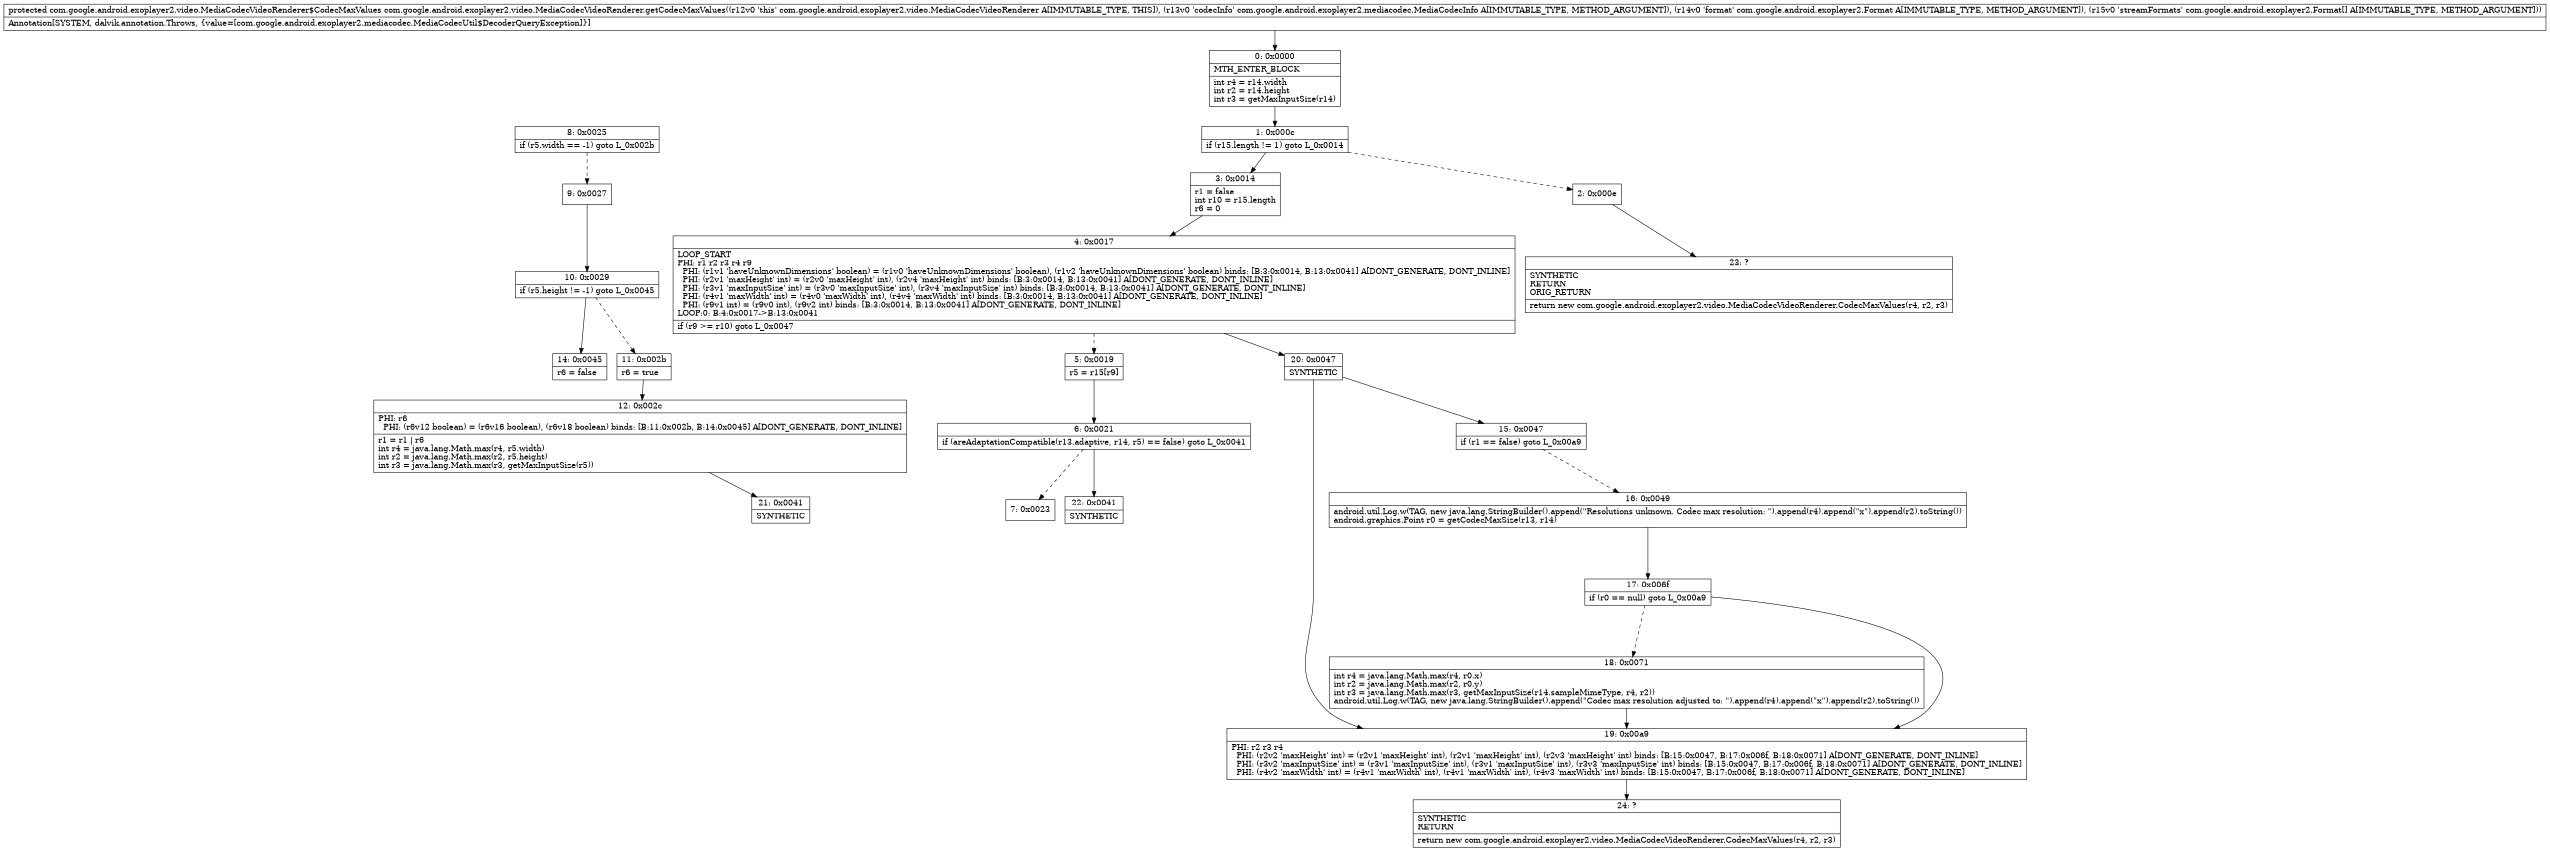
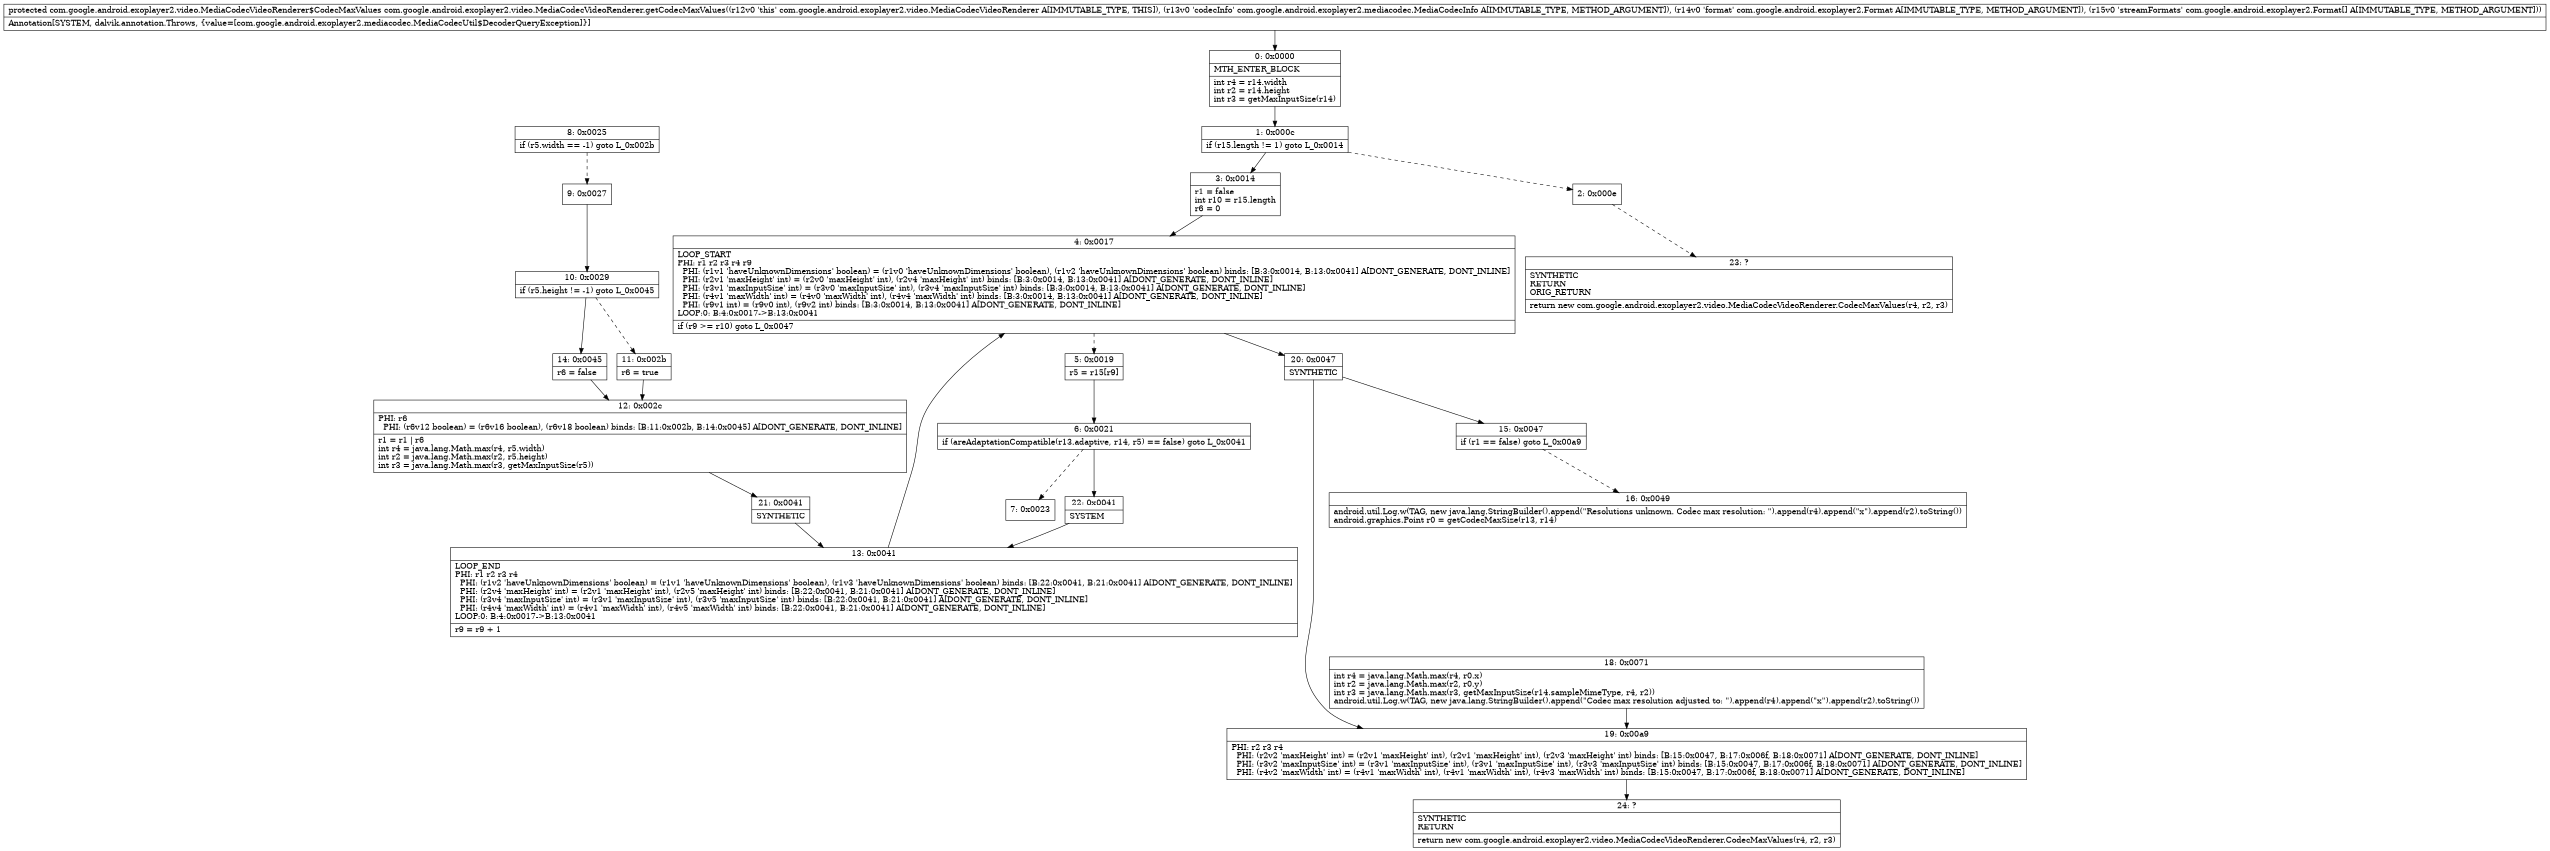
(1652, 229) -> (1652, 229)
none -> (598, 388)
(1094, 516) -> (1087, 516)
none -> (874, 592)
(1648, 592) -> none
